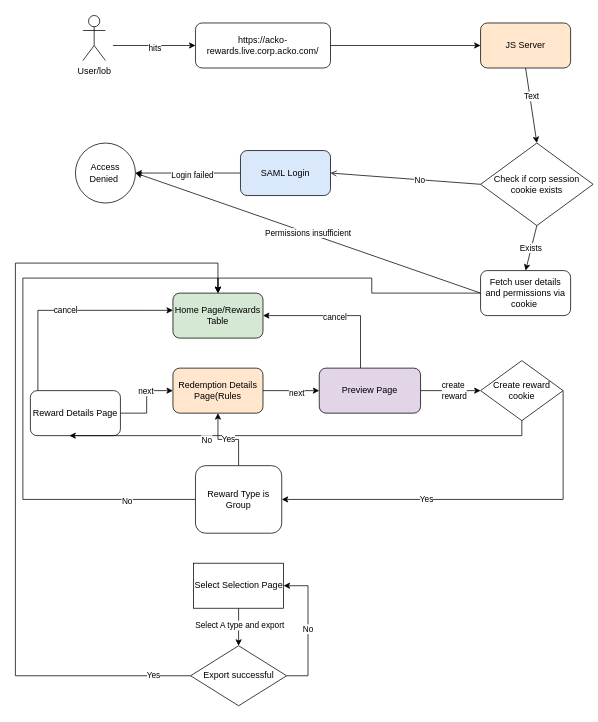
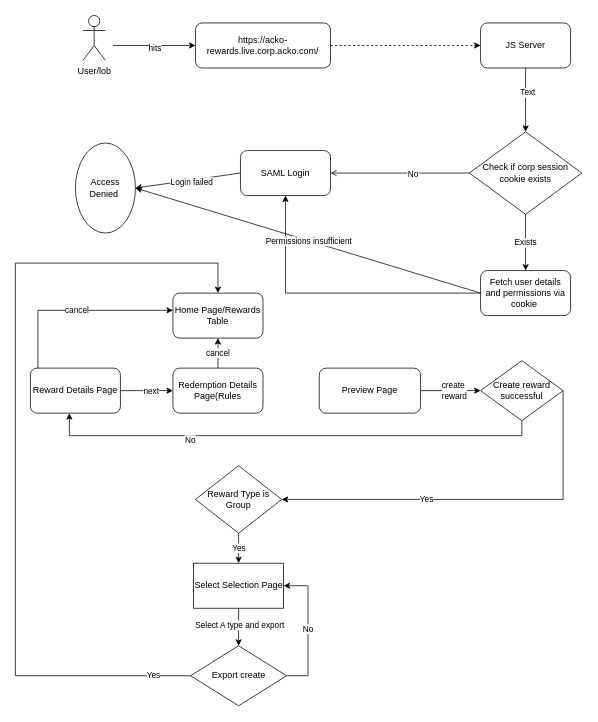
(403, 45) -> (403, 45)
(525, 45) -> (525, 45)
(105, 173) -> (105, 188)
(285, 173) -> (285, 173)
(537, 184) -> (525, 173)
(303, 278) -> (285, 248)
(218, 315) -> (218, 315)
(340, 315) -> none
none -> (218, 350)
(23, 379) -> none
(218, 390) -> (218, 390)
(288, 390) -> none
(370, 390) -> (370, 390)
(522, 390) -> (522, 390)
(75, 413) -> (75, 390)
(239, 441) -> (239, 545)
(239, 499) -> (239, 499)
(239, 675) -> (239, 675)
